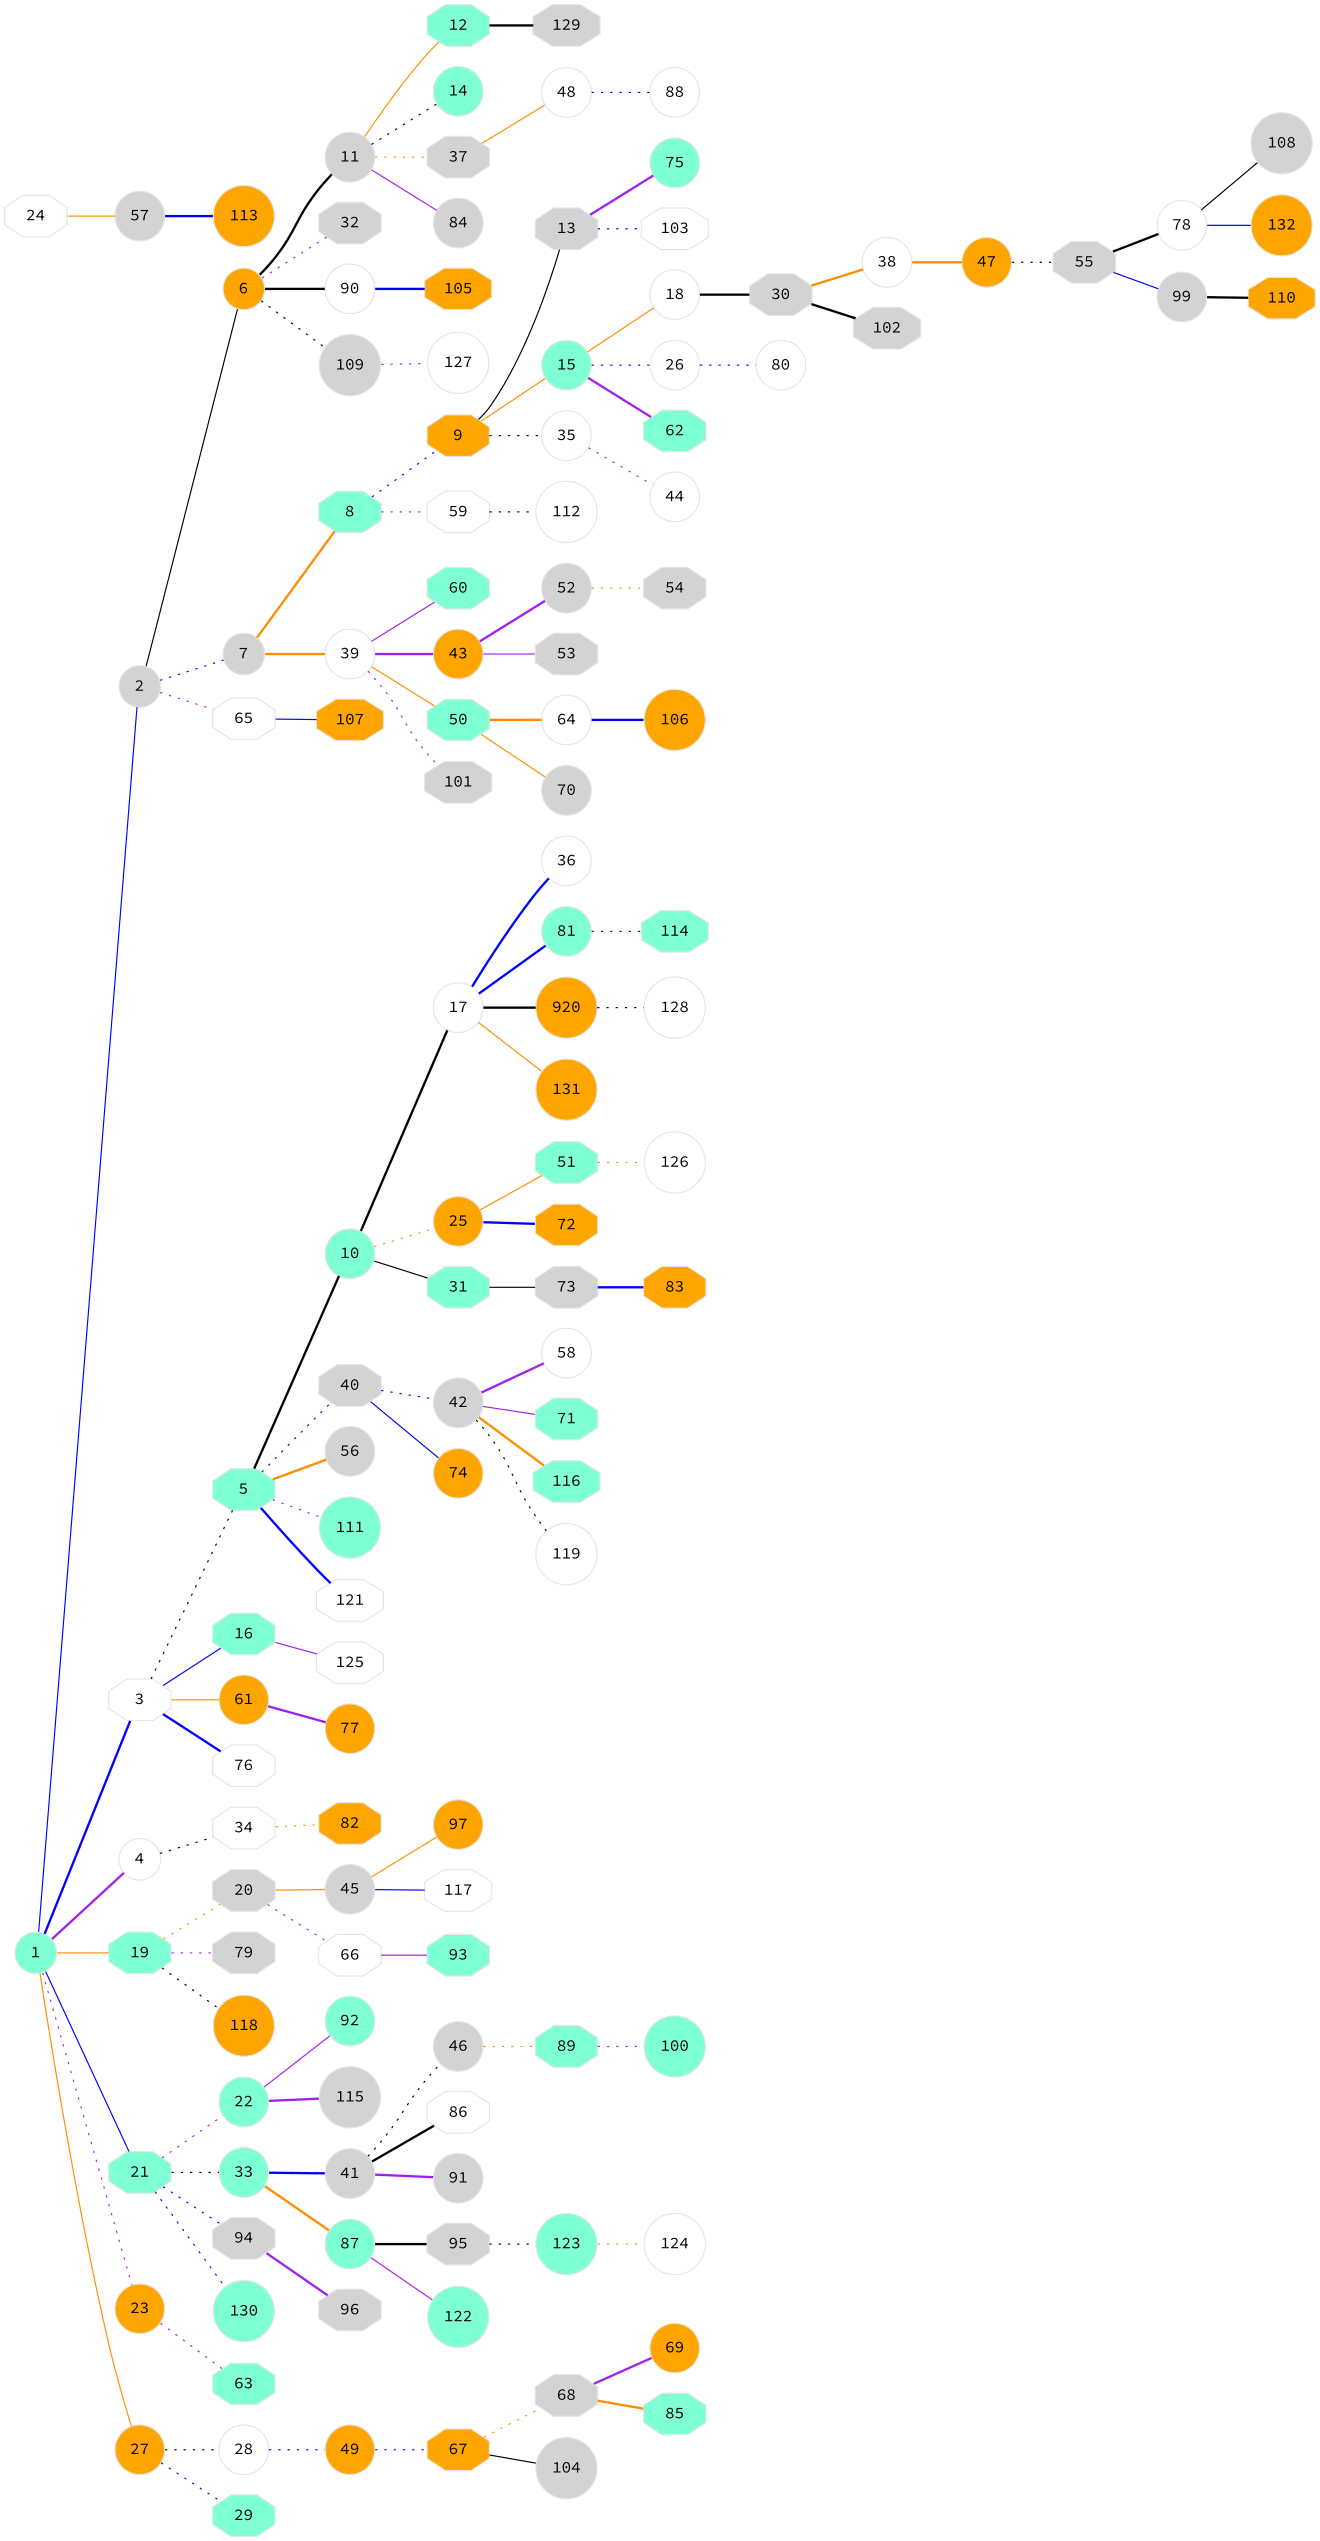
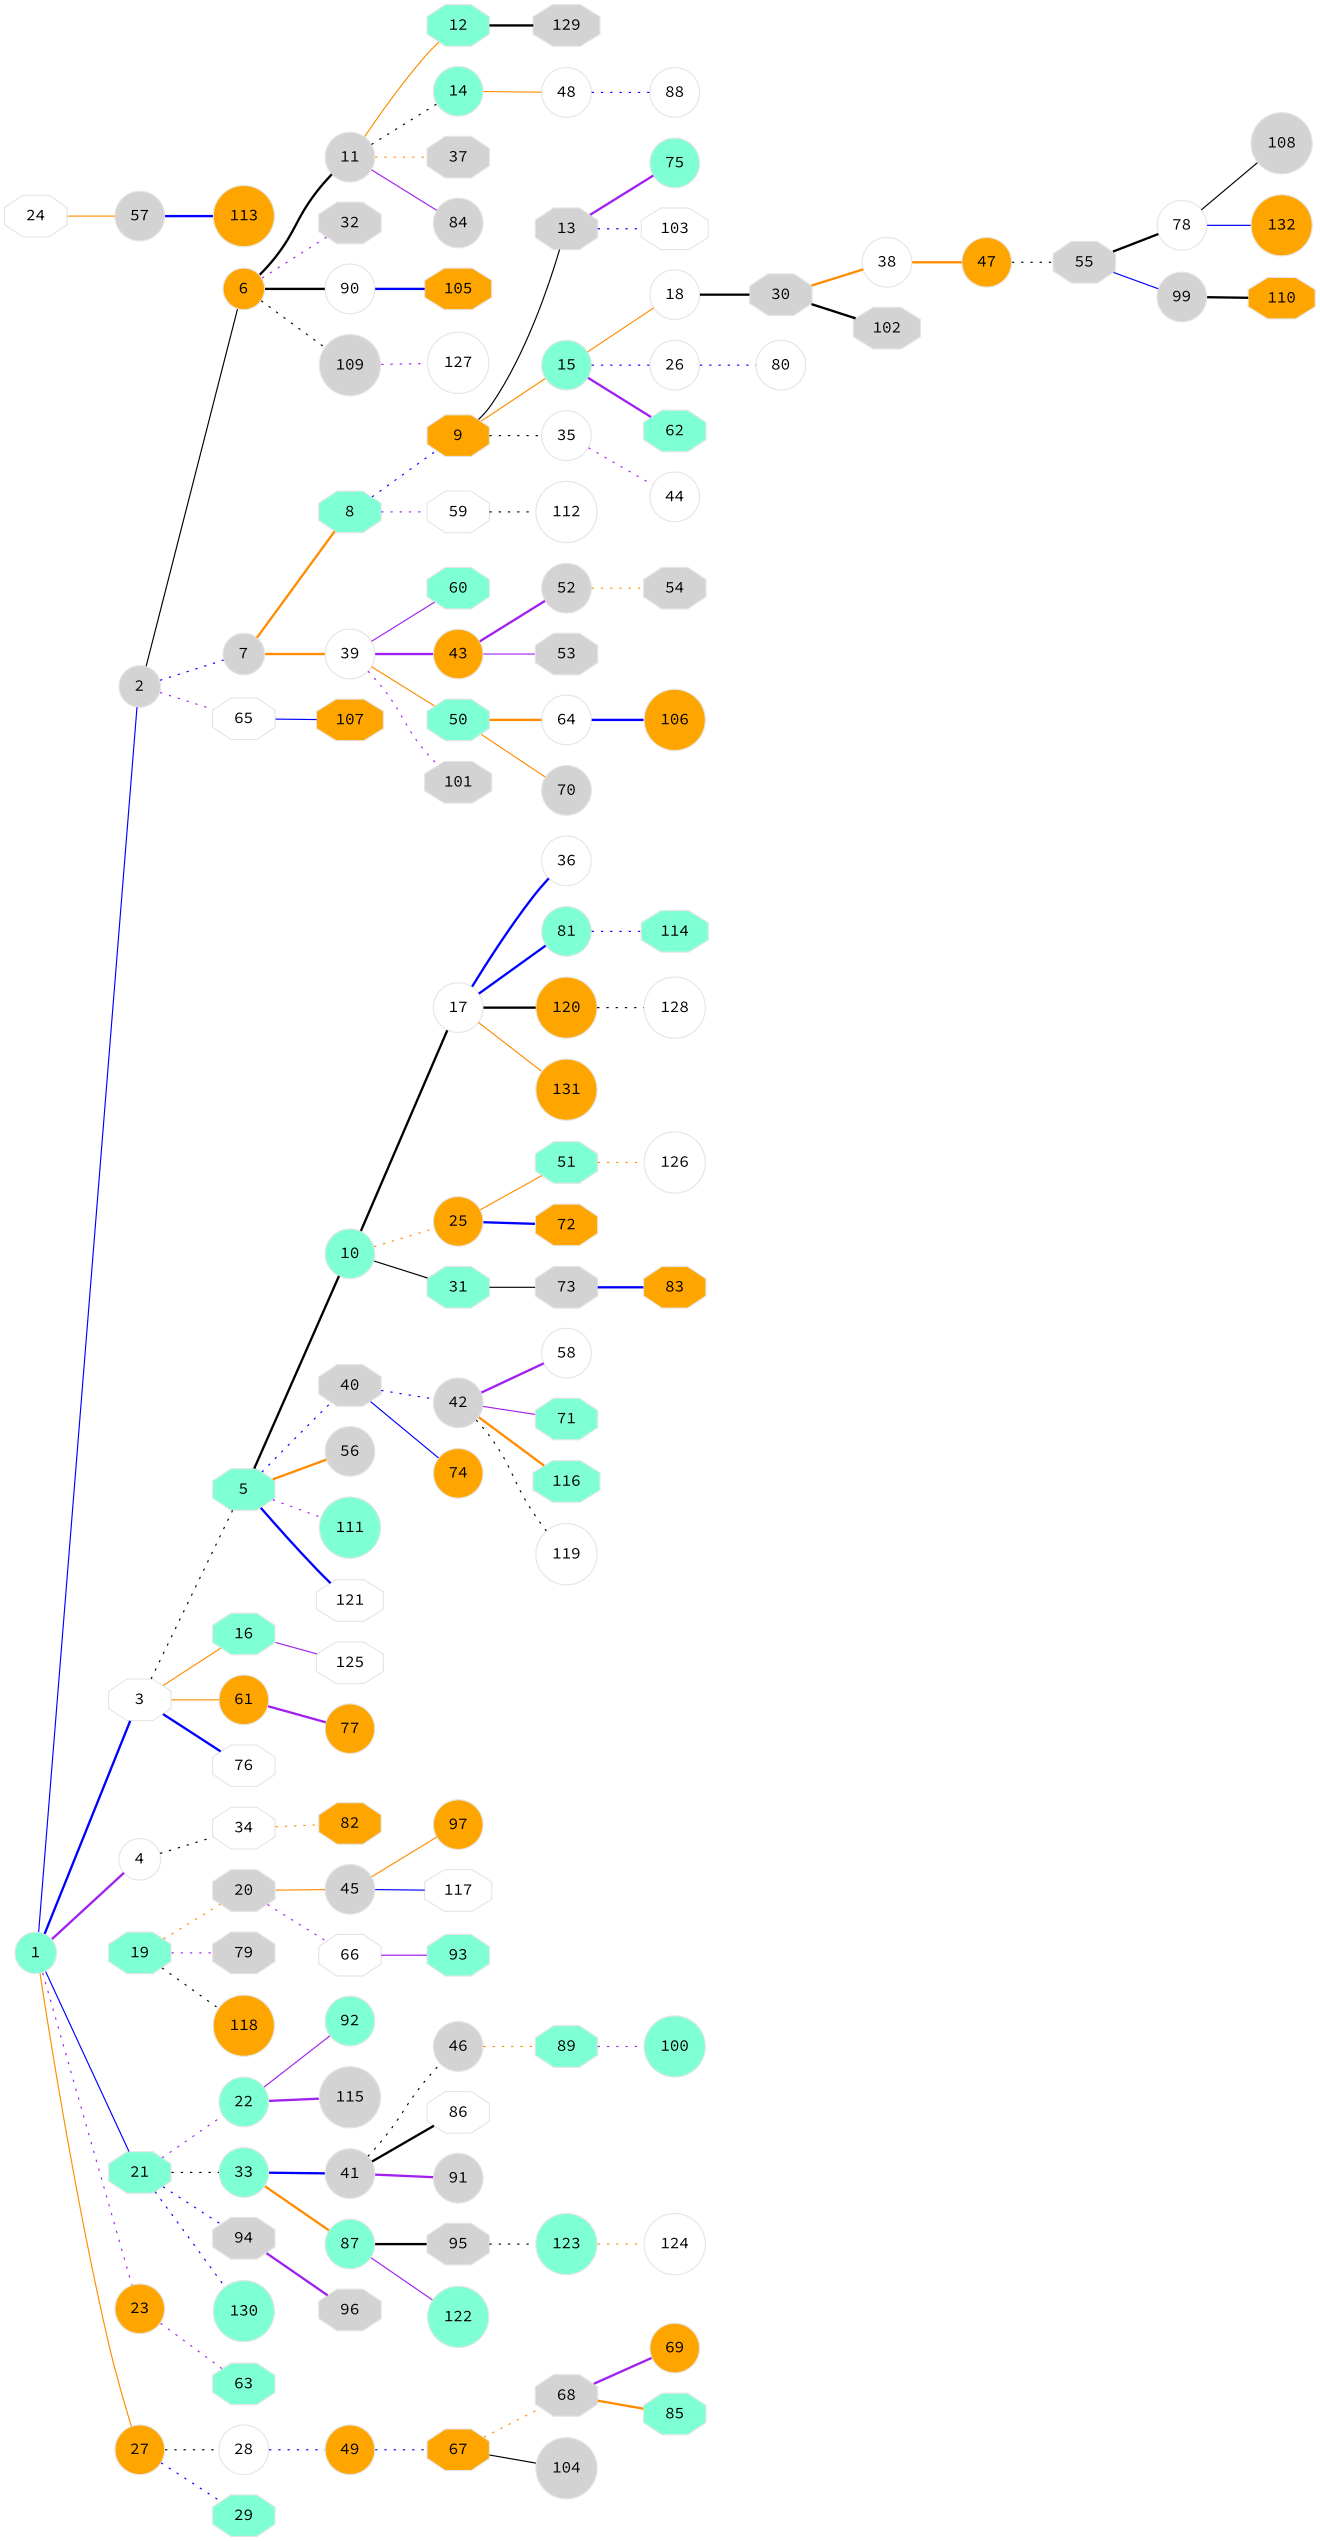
(513, 124) -> (512, 92)
(566, 1008) -> (566, 1008)
(192, 1667) -> (192, 1667)
(83, 1953) -> none
